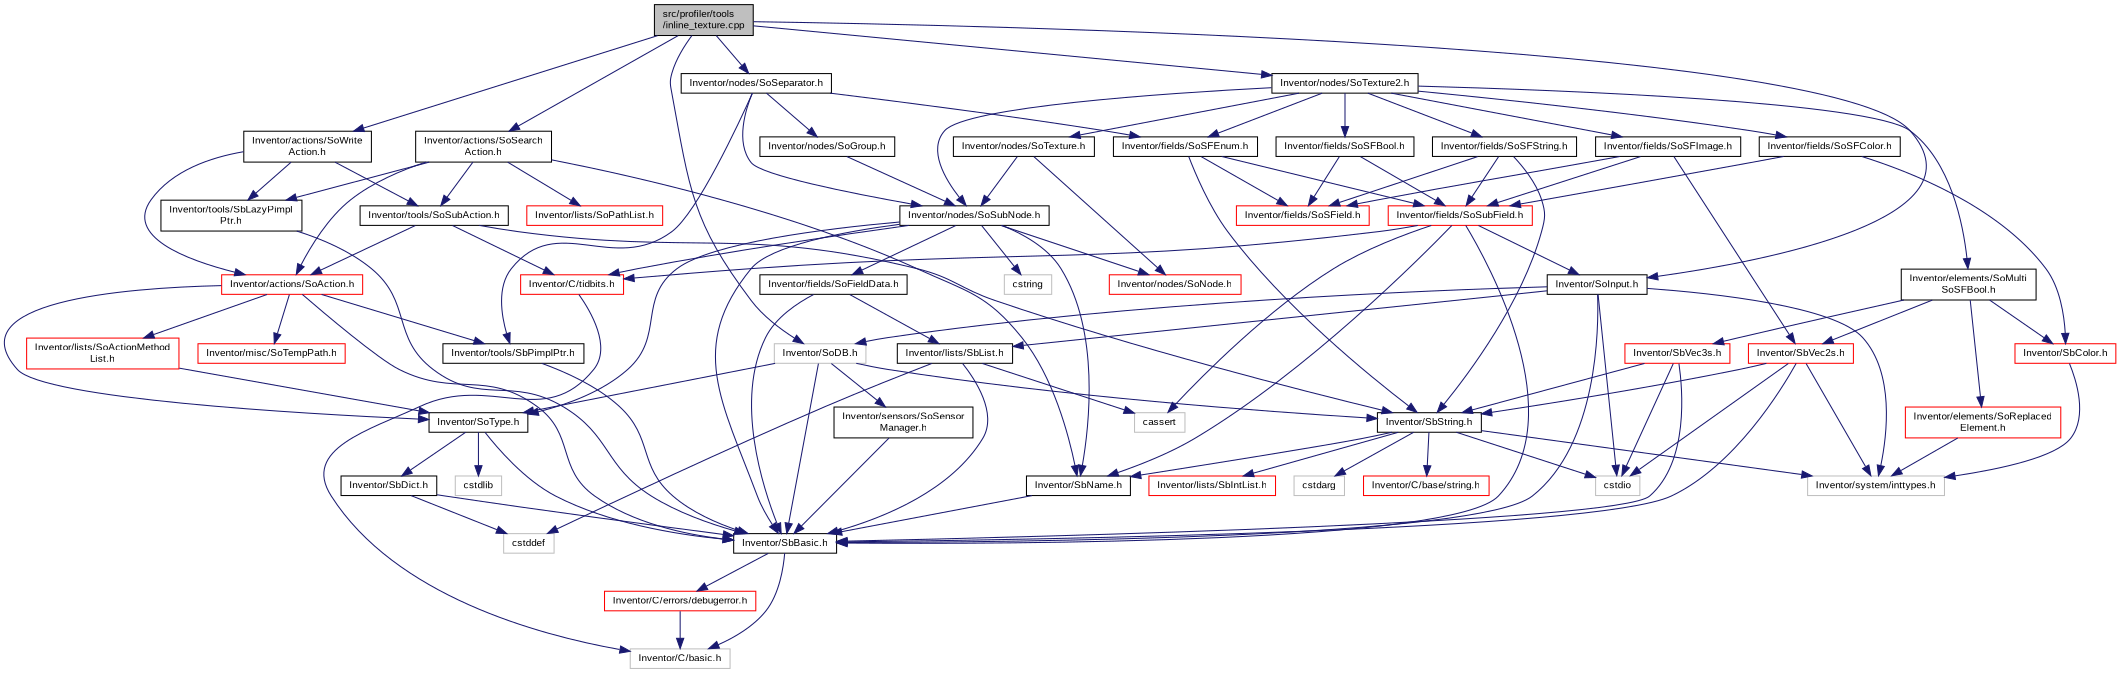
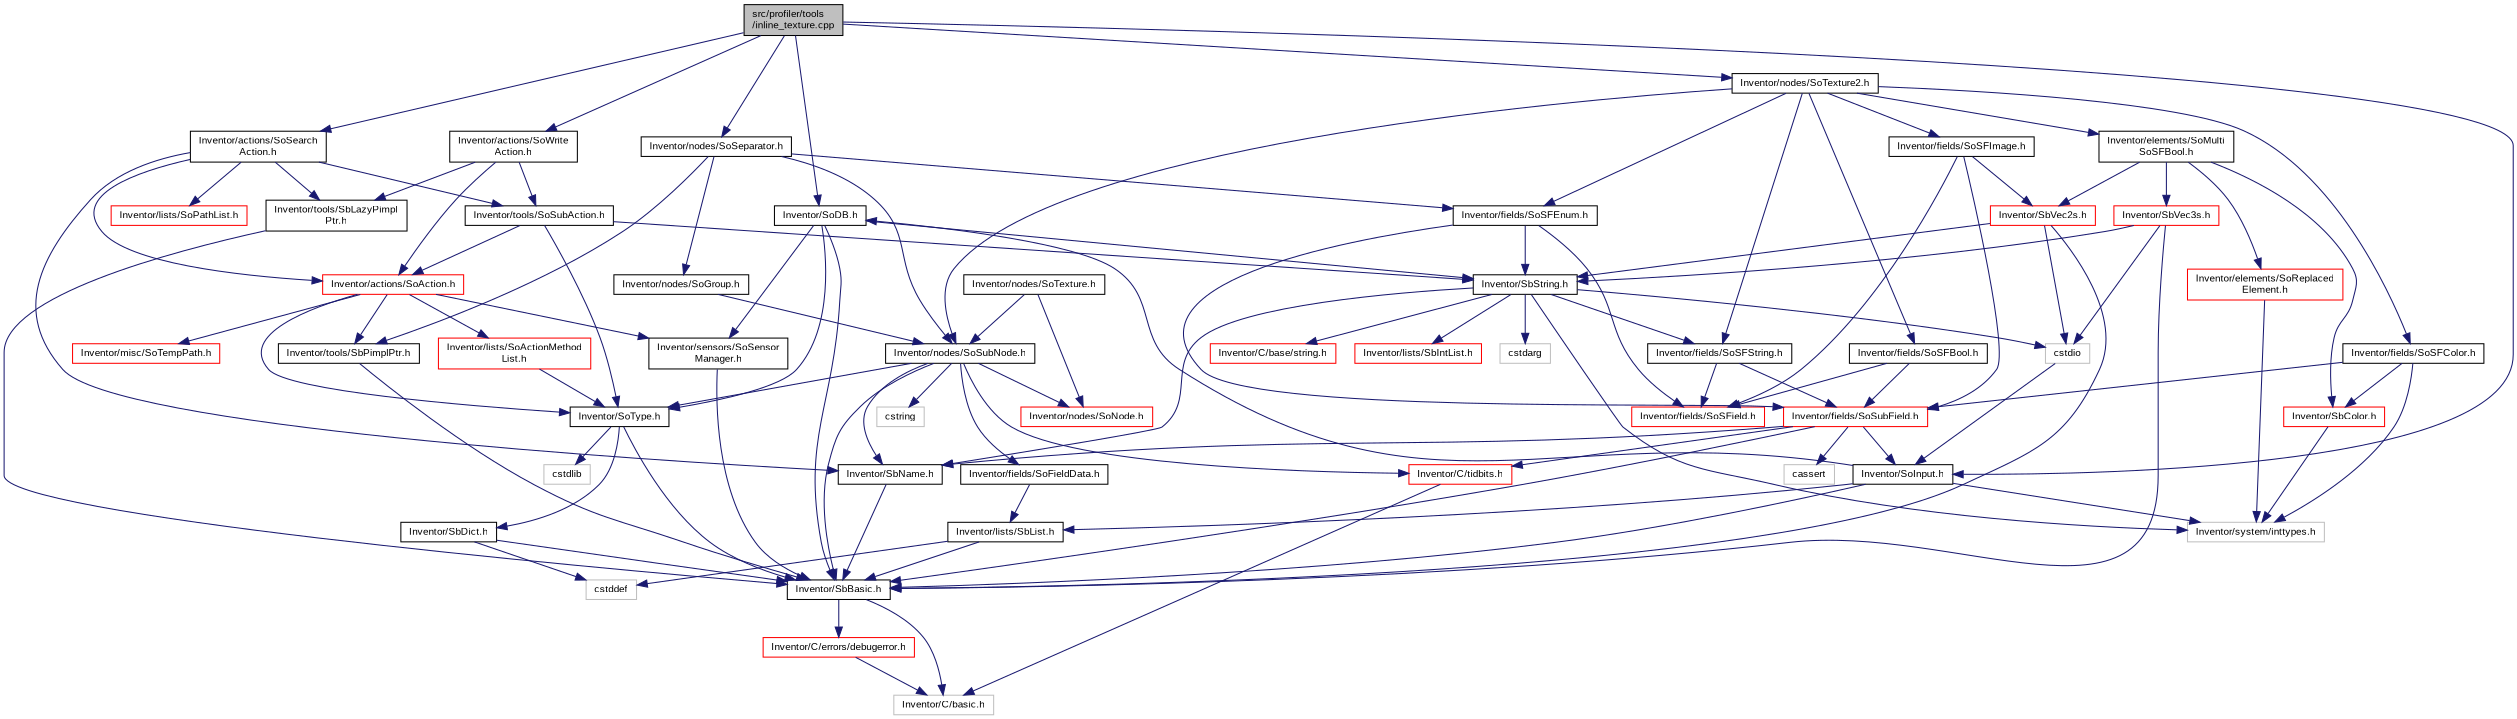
(1190, 114) -> none
(498, 248) -> (588, 308)
(1524, 279) -> (1621, 319)
(820, 354) -> (820, 216)
(1039, 382) -> none
(1607, 384) -> (1990, 411)
(752, 399) -> none
(1836, 415) -> (2369, 456)
(548, 416) -> (537, 315)
